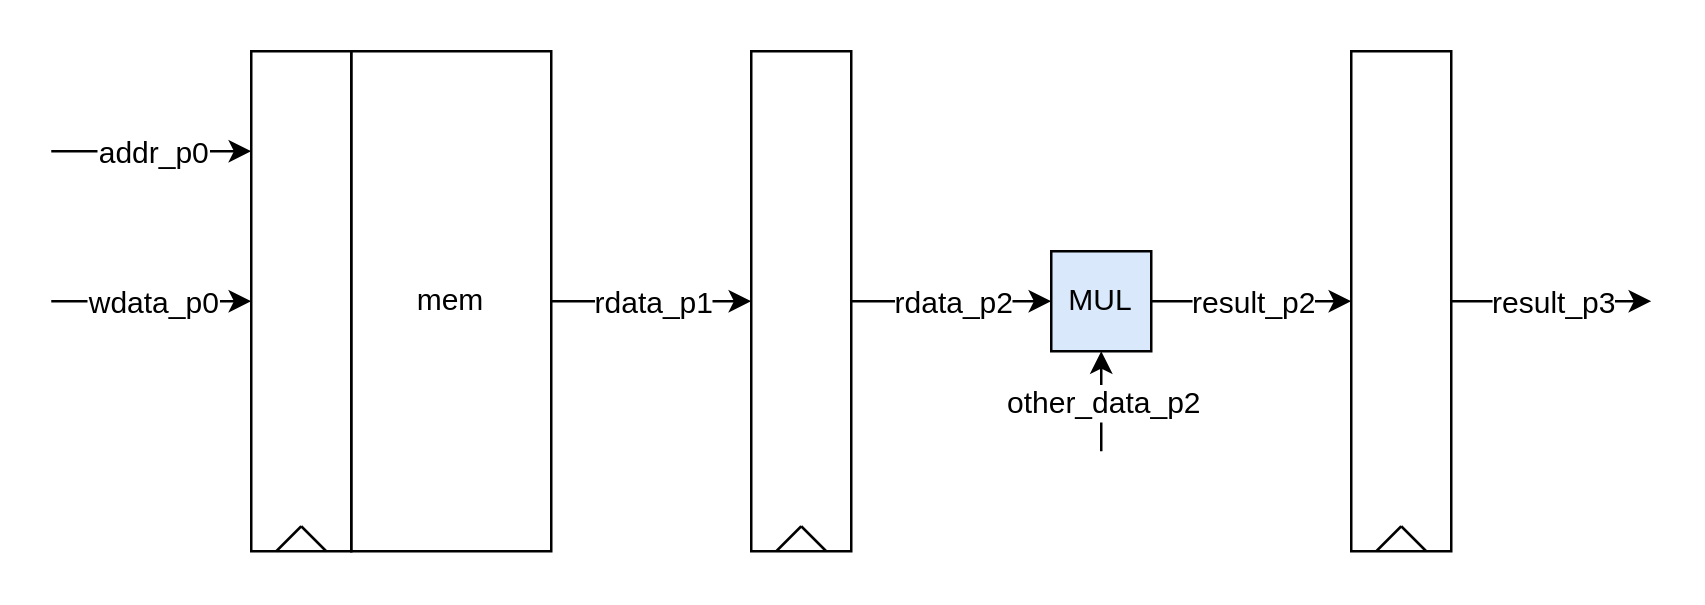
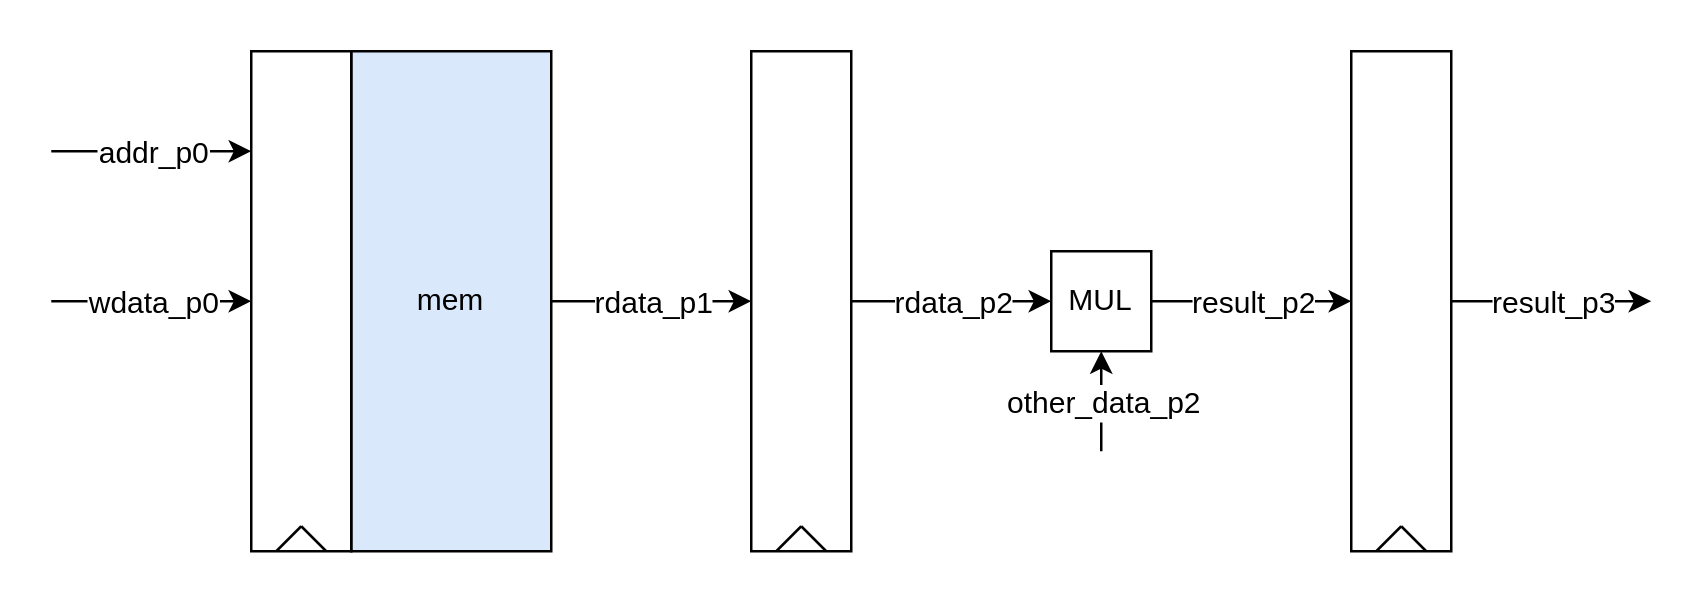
(451, 301) -> (451, 301)
(1101, 301) -> (1101, 301)
